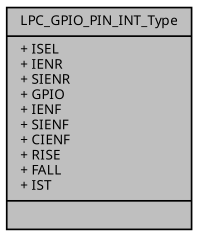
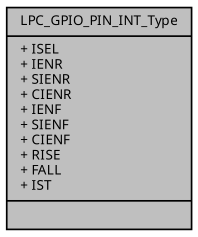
(43, 95) -> (46, 95)
